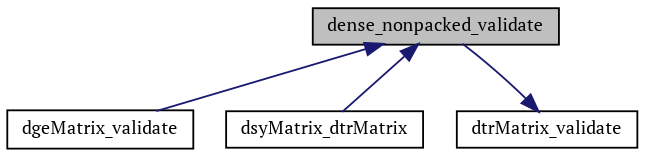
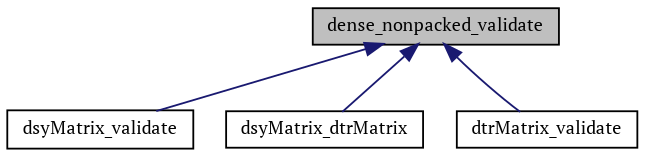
(495, 70) -> (488, 85)
(100, 129) -> (100, 129)
